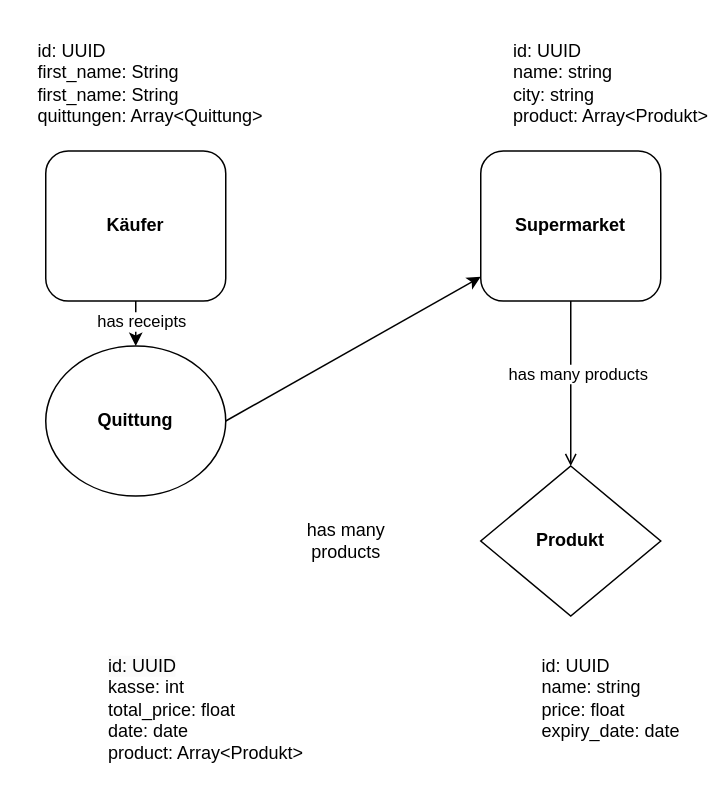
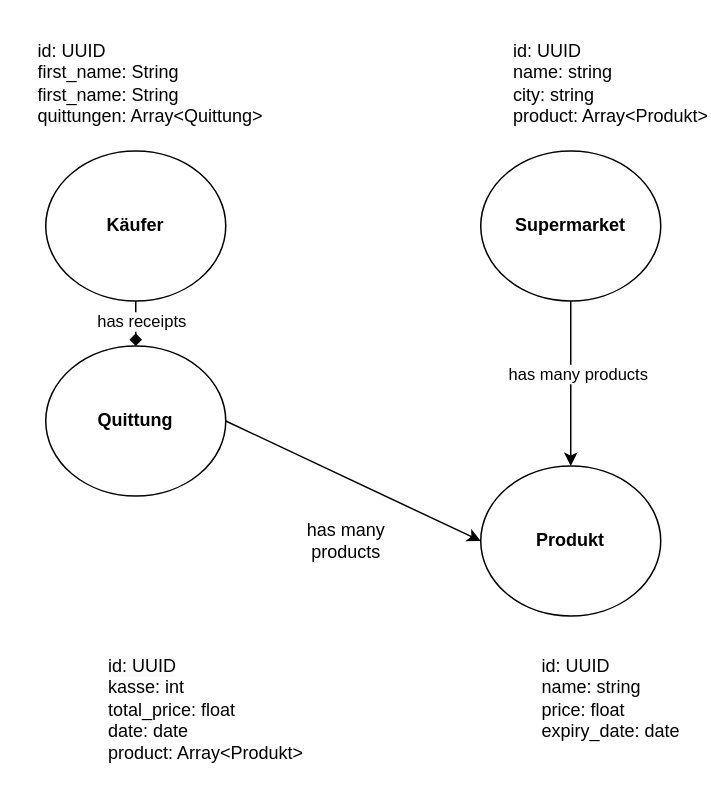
(136, 226) -> (136, 226)
(571, 226) -> (571, 226)
(136, 334) -> (136, 333)
(349, 351) -> (349, 479)
(571, 456) -> (571, 454)
(571, 541) -> (571, 541)
